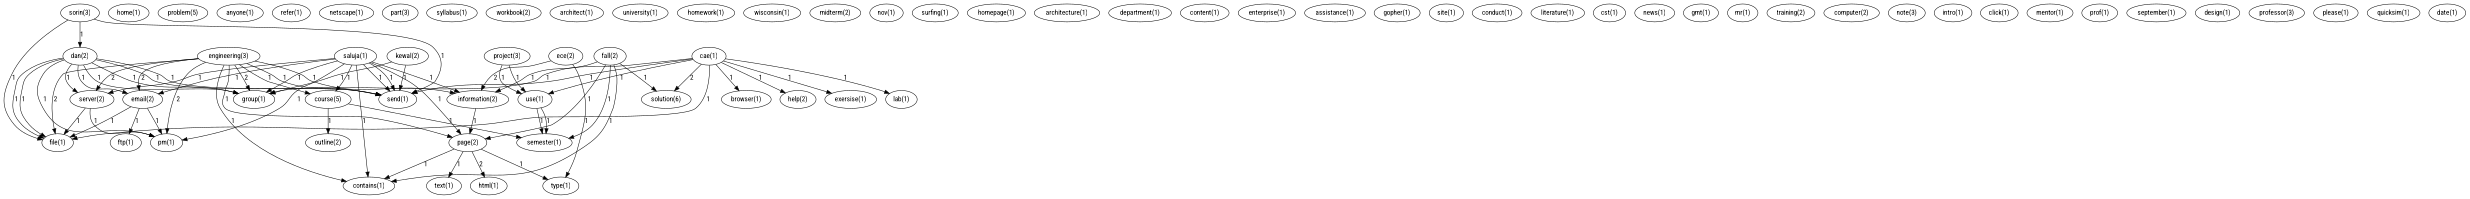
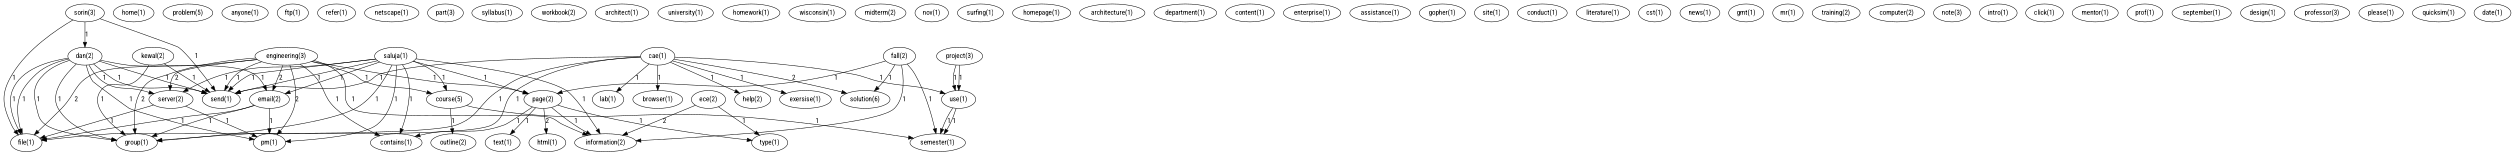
(135, 119) -> (205, 118)
(473, 119) -> (568, 121)
(539, 169) -> none
